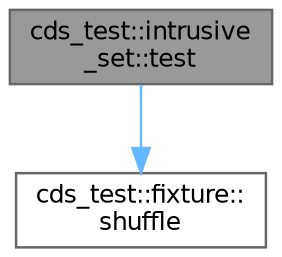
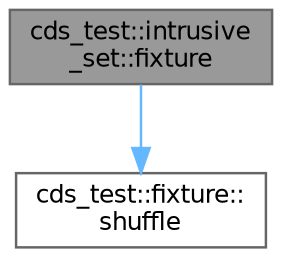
(141, 47) -> (141, 47)
